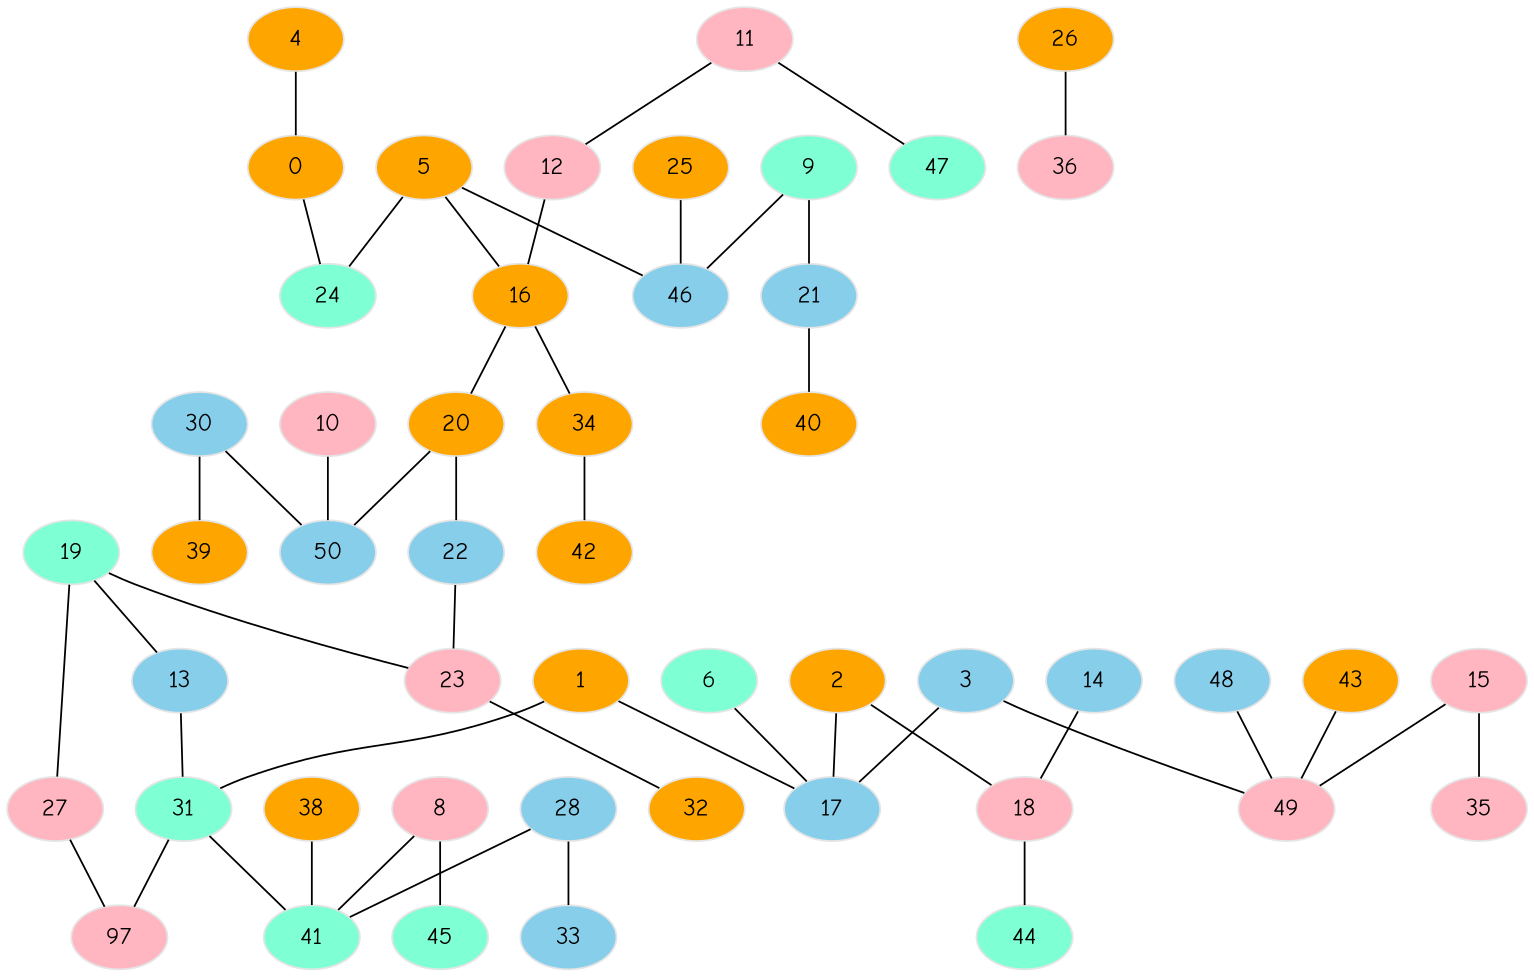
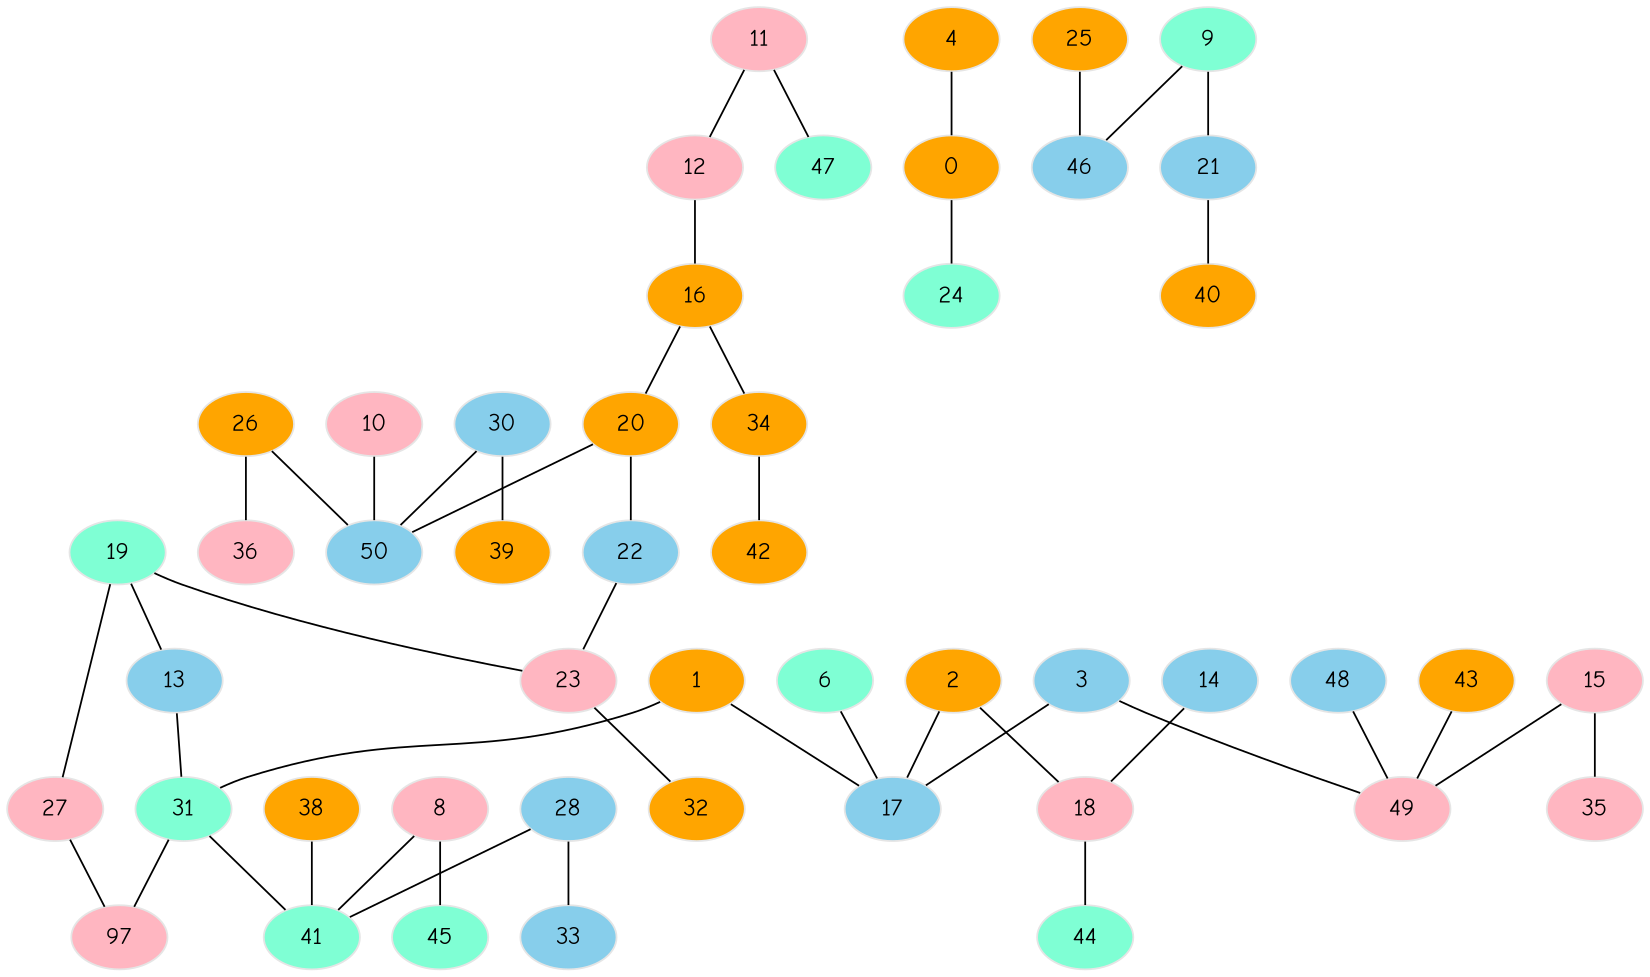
(424, 168) -> none
none -> (310, 488)
